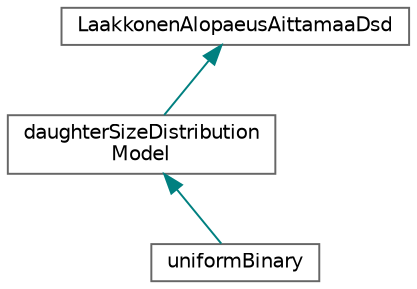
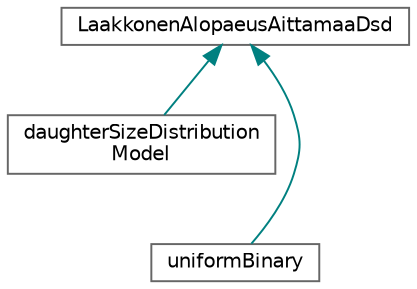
(199, 216) -> (299, 154)
